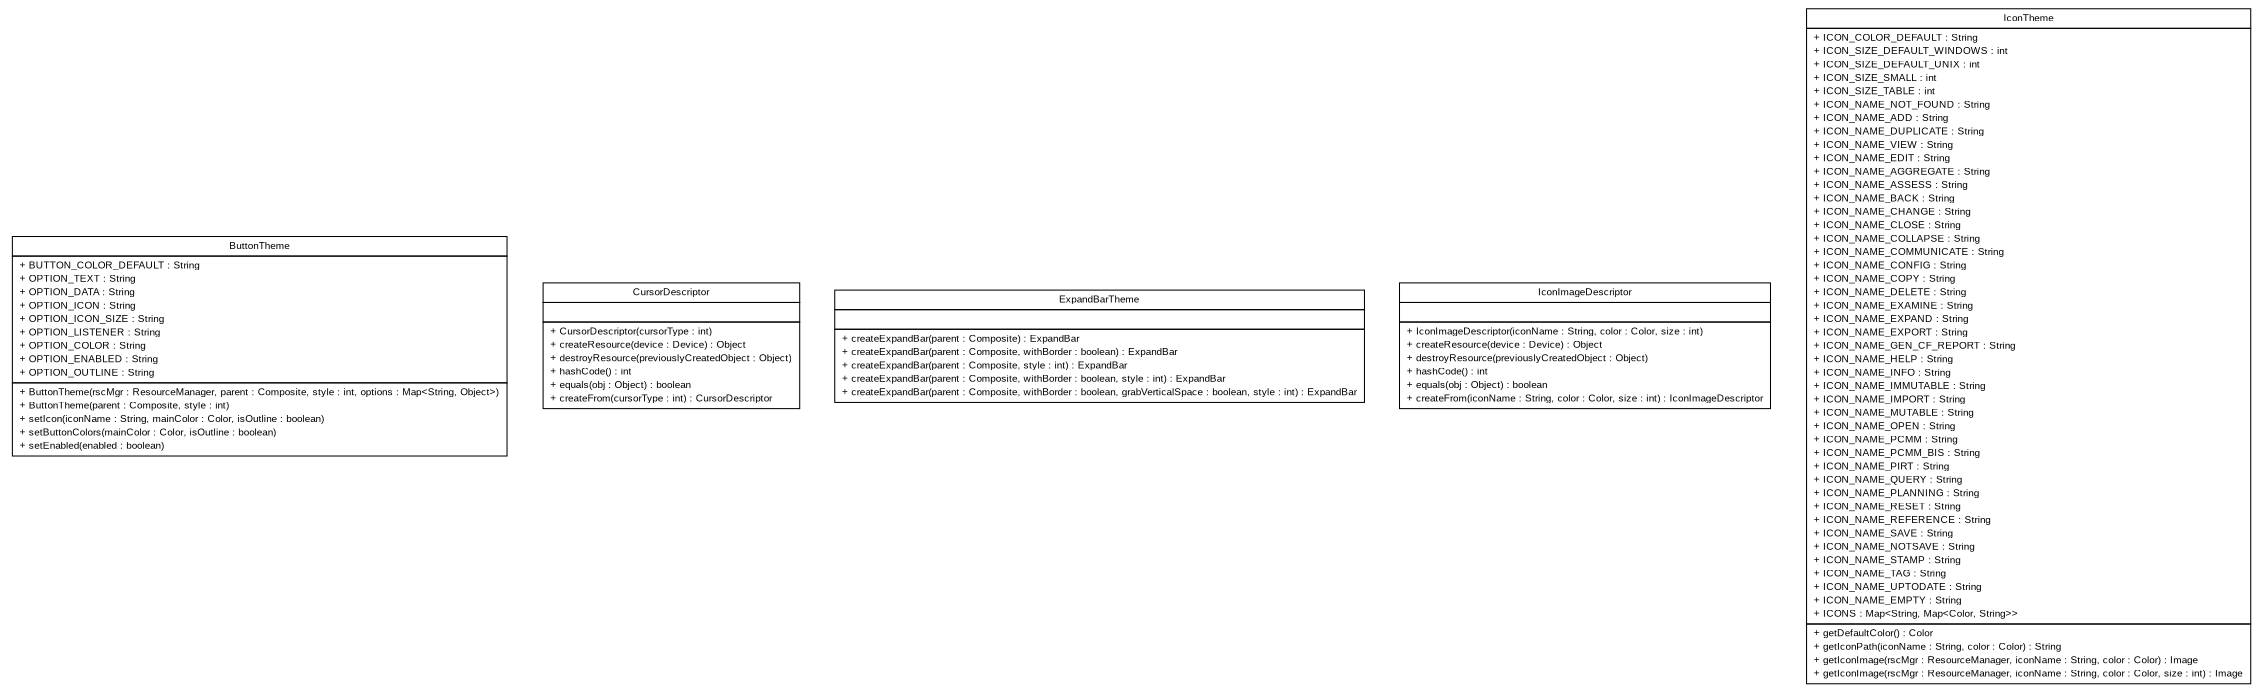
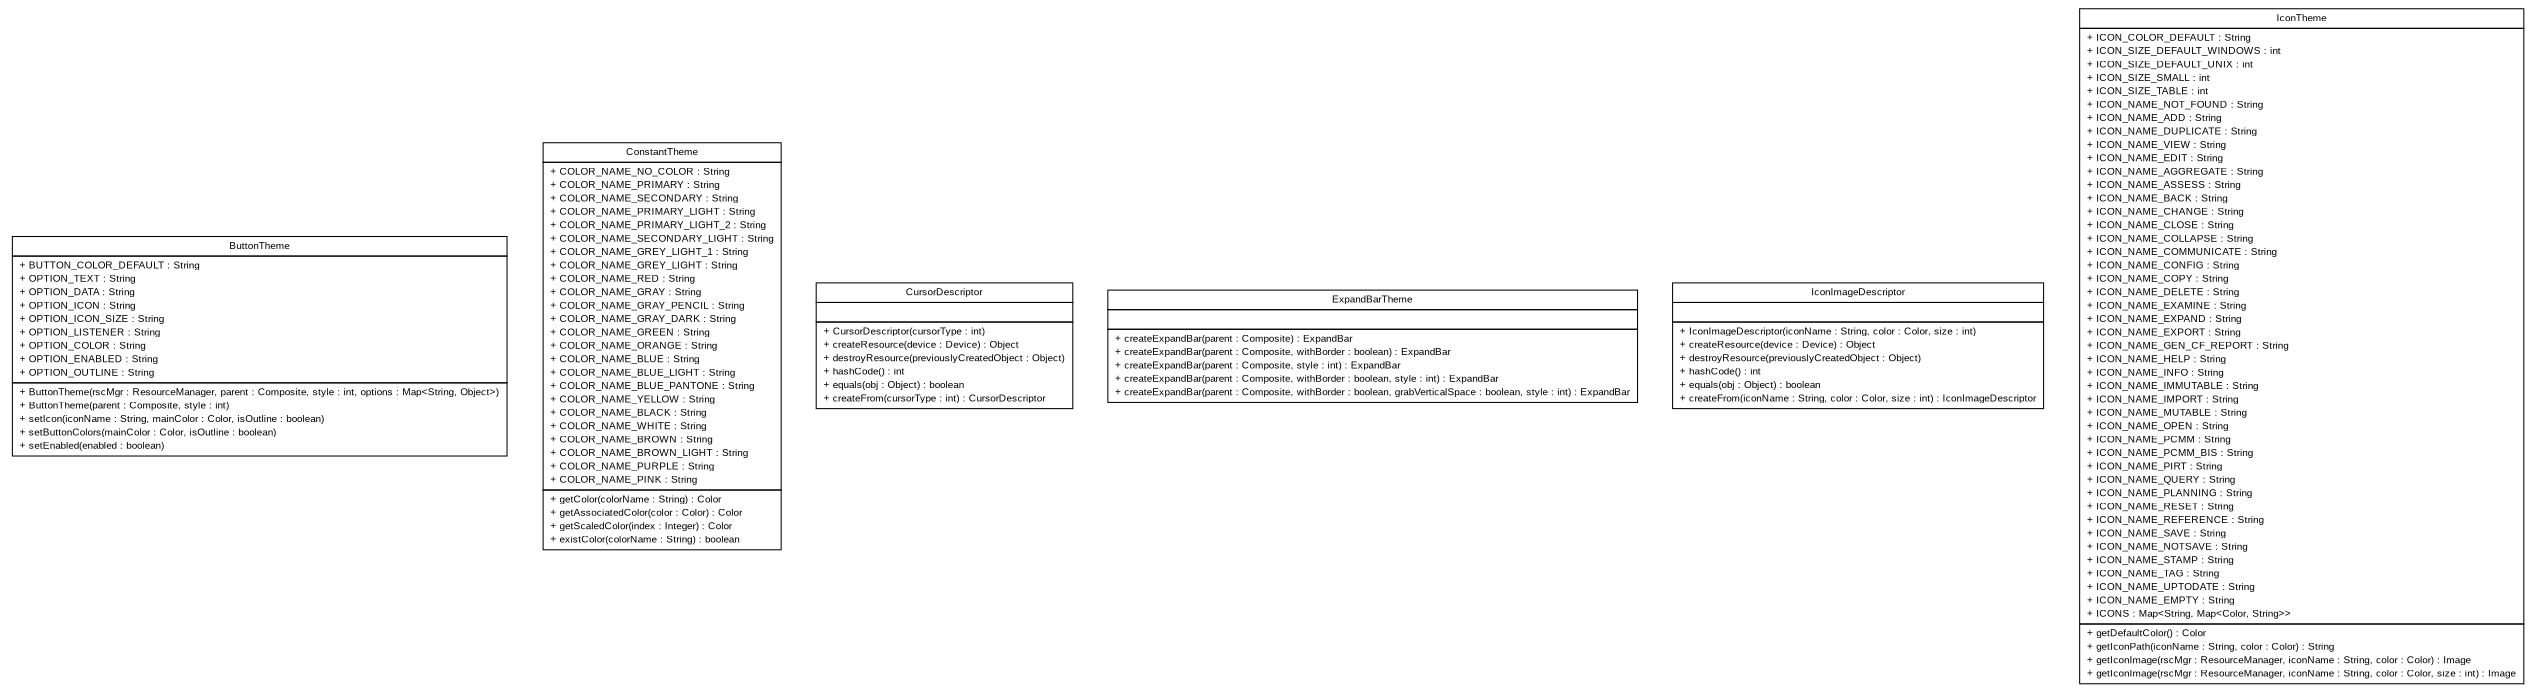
none -> (662, 346)
